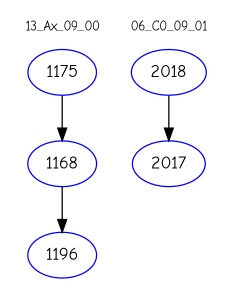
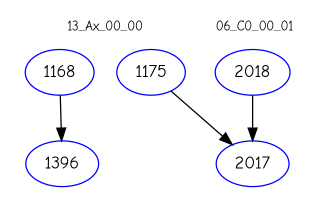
(63, 27) -> (105, 27)
(169, 27) -> (255, 27)
(62, 112) -> (188, 106)
(62, 255) -> (62, 164)
